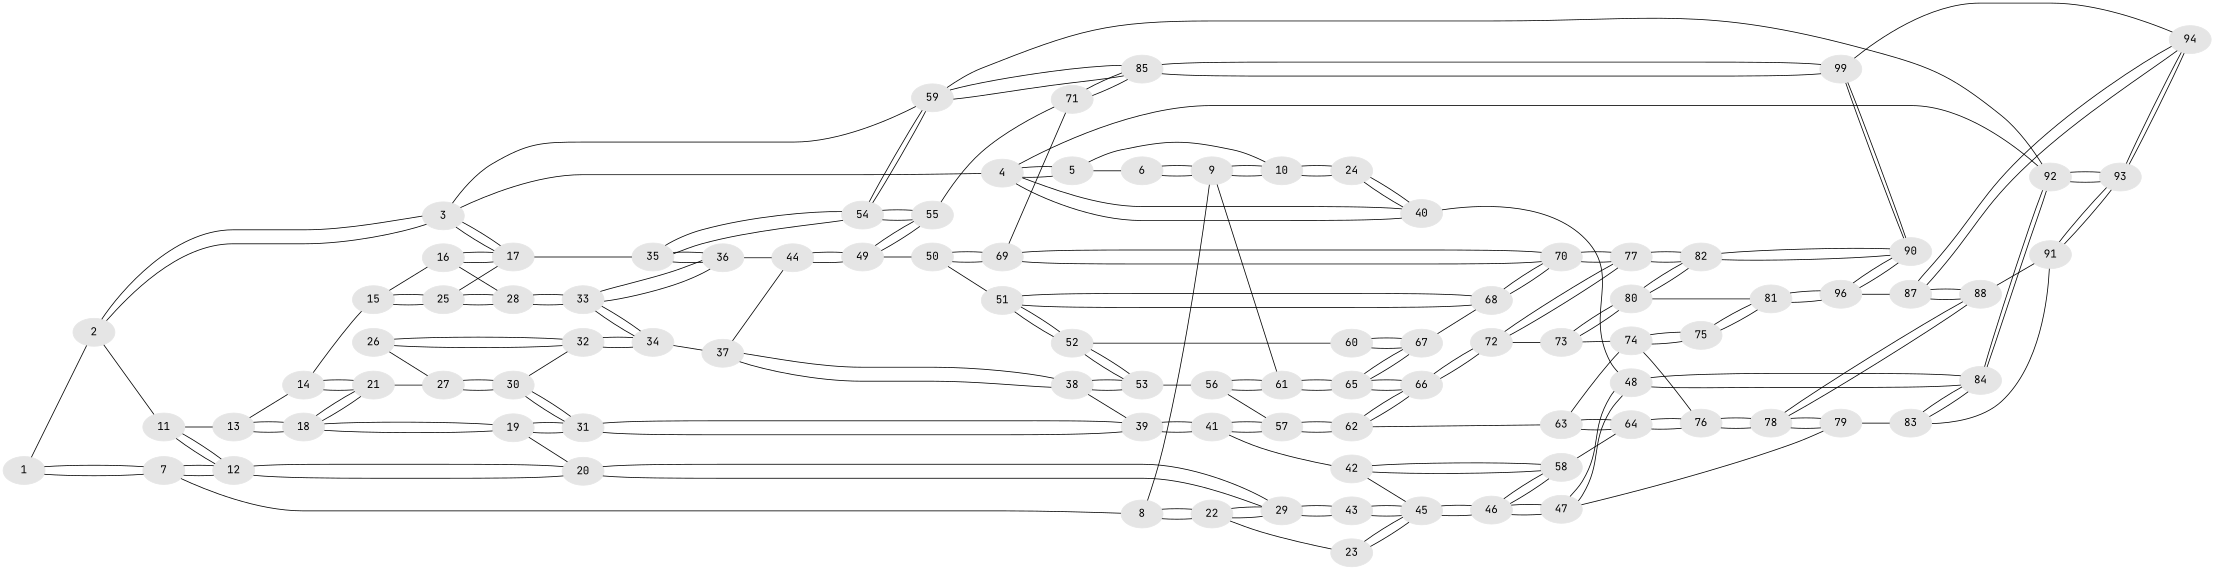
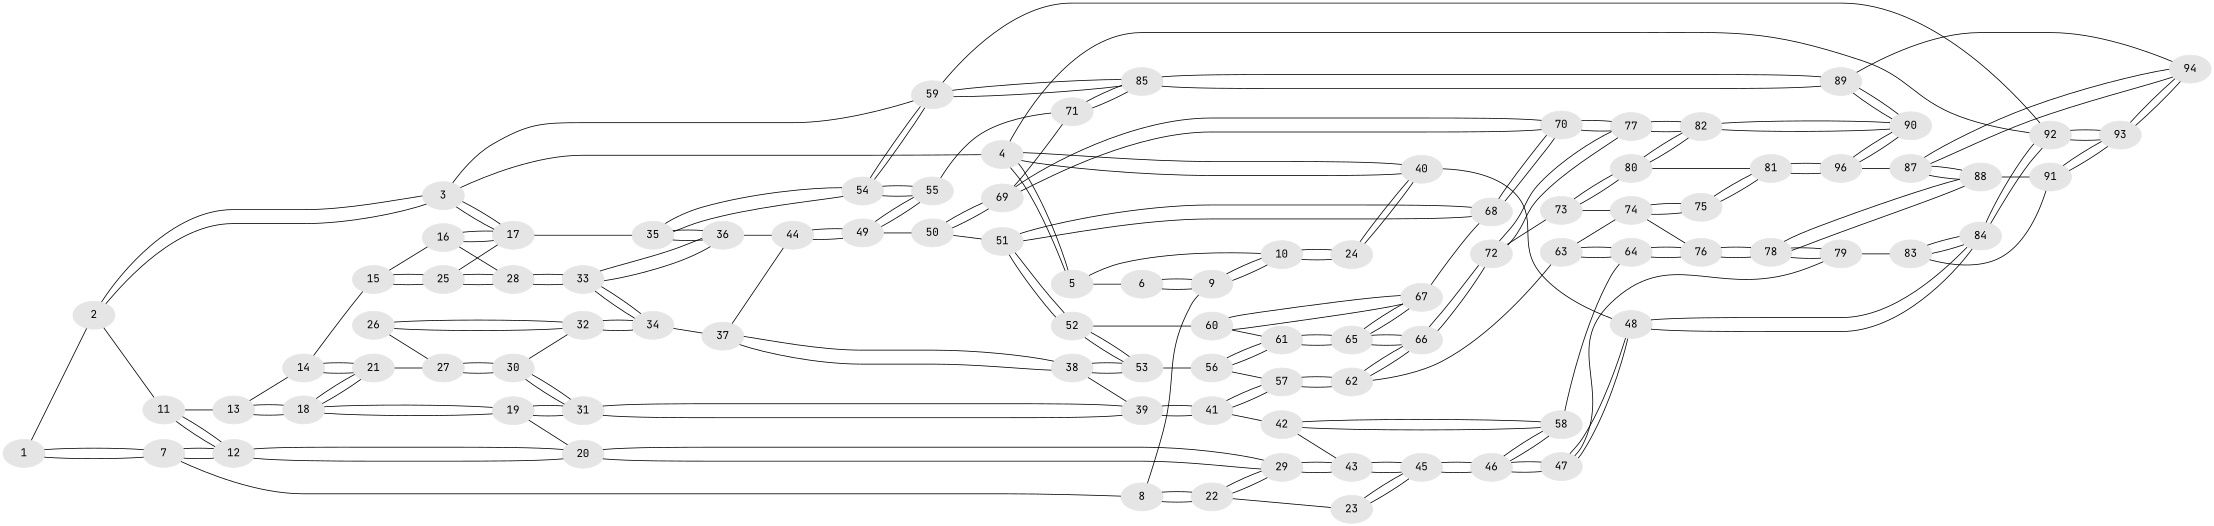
(1841, 69) -> (1841, 82)
(1247, 278) -> (1247, 333)
(1387, 490) -> (1317, 446)
